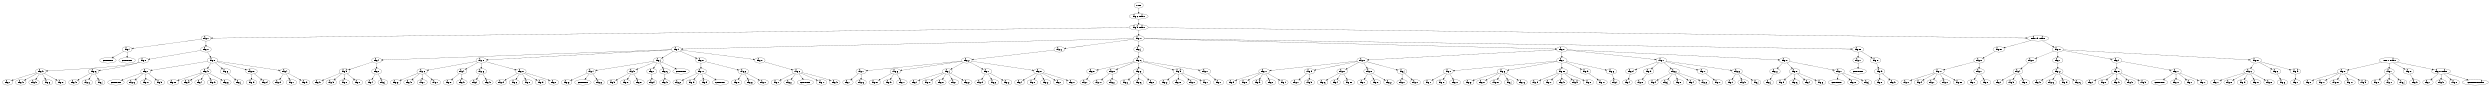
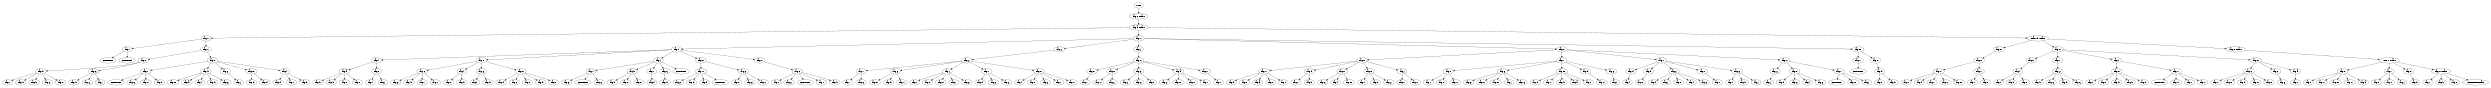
none -> (2236, 49)
